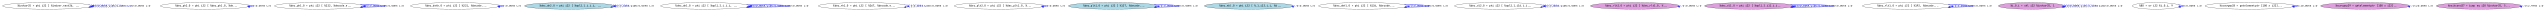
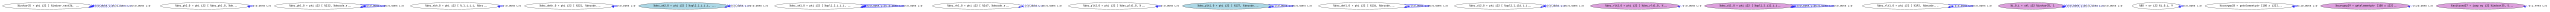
none -> (455, 6)
(1249, 6) -> none
(2479, 6) -> (2481, 6)
